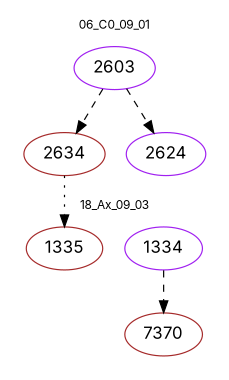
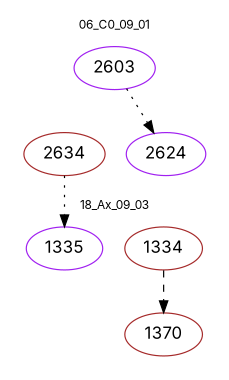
(93, 106) -> none
(137, 106) -> (137, 106)
(64, 248) -> (64, 248)
(164, 248) -> (164, 248)
(164, 334) -> (164, 334)
